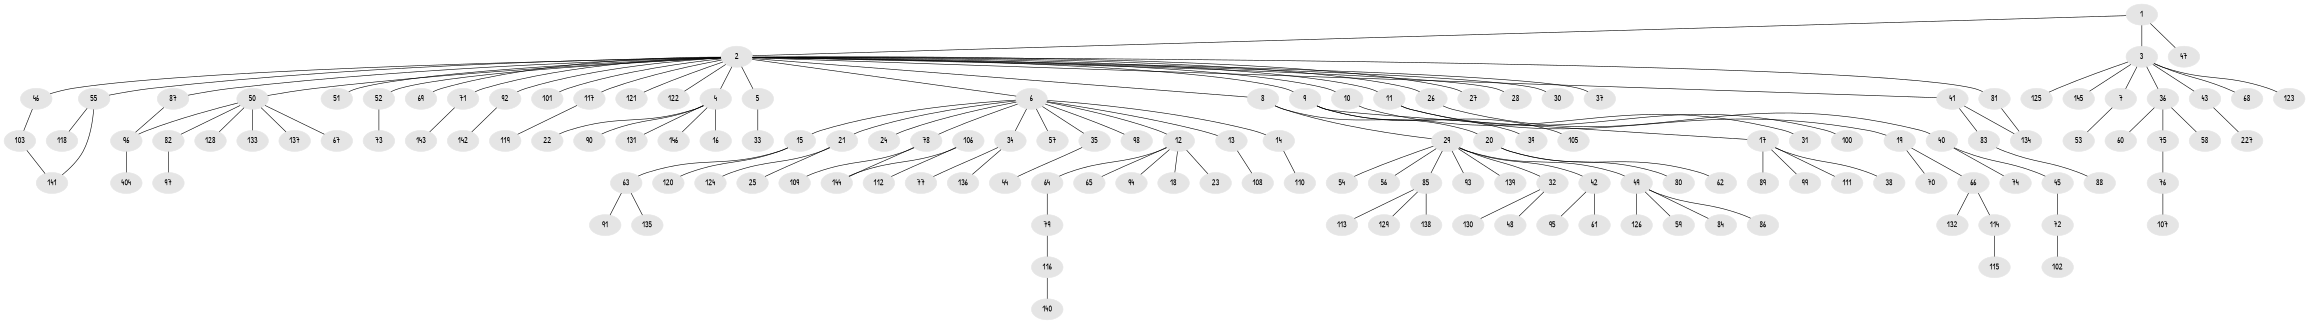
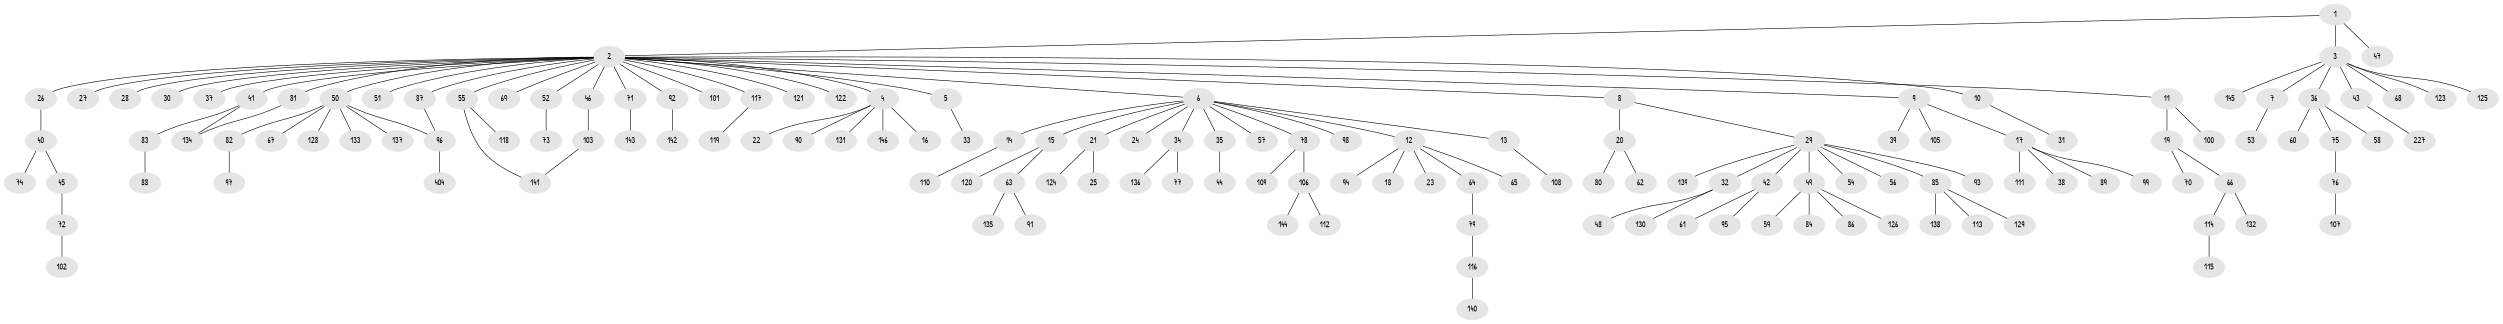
(881, 162) -> (1304, 162)
